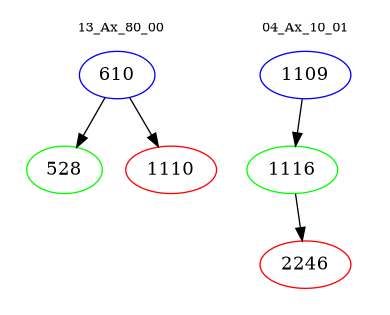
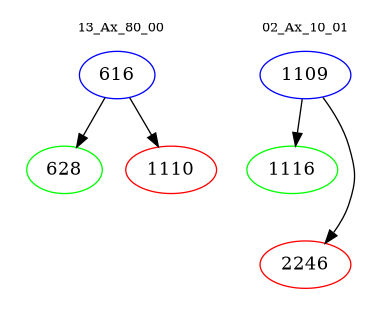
(305, 28) -> (305, 28)
(117, 75) -> (117, 75)
(65, 170) -> (65, 170)
(298, 211) -> (353, 164)
